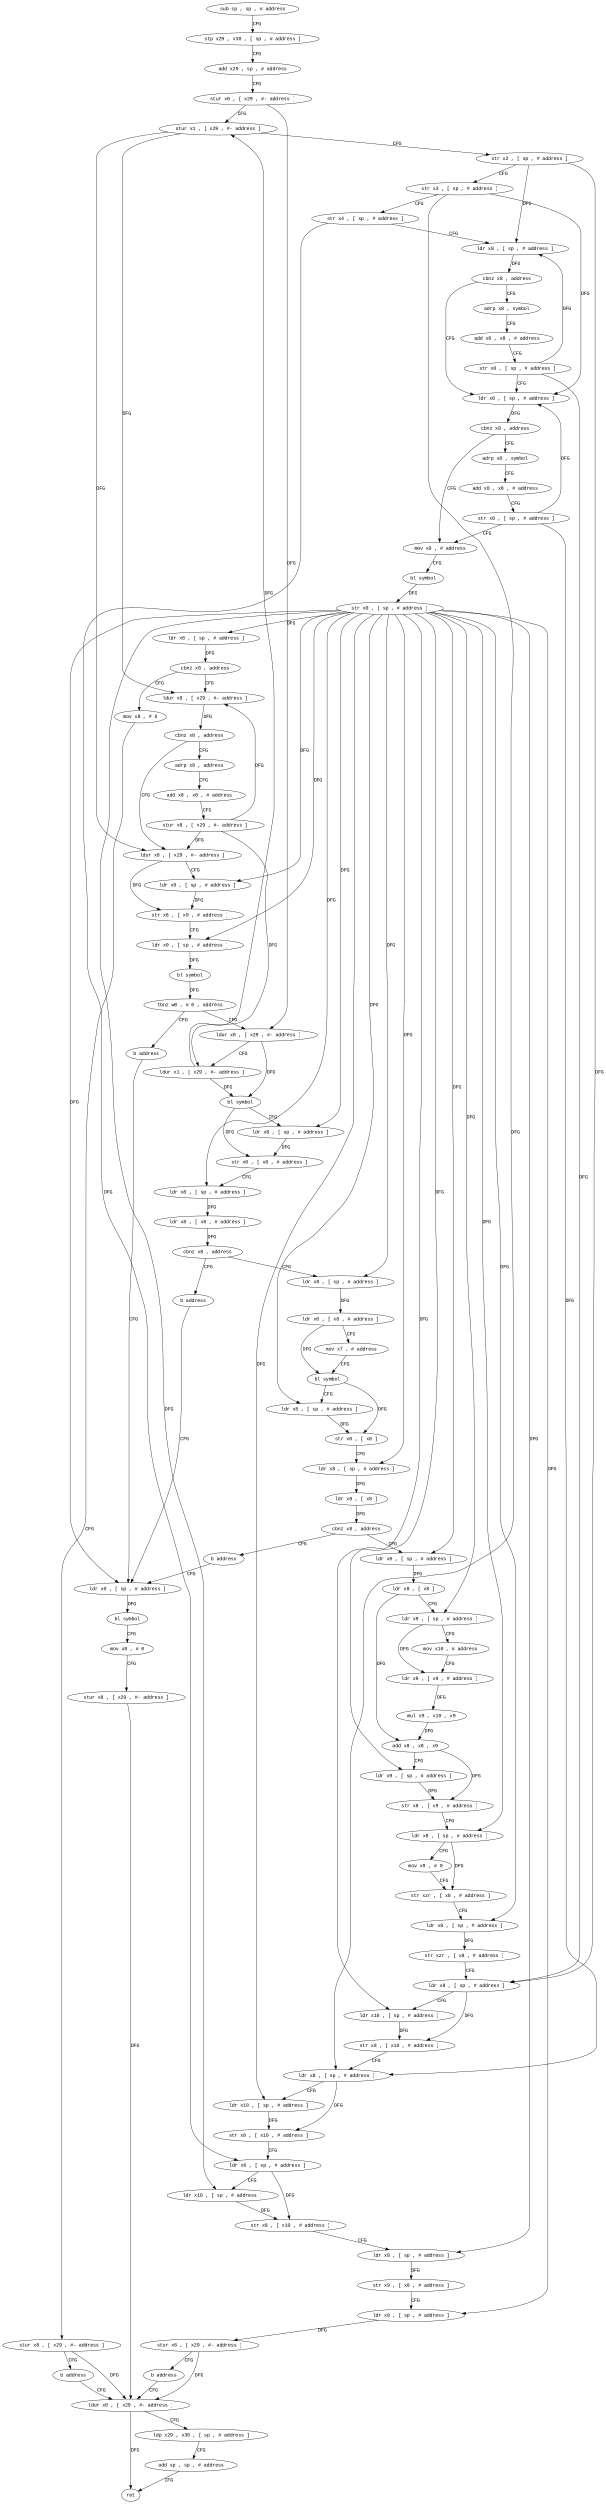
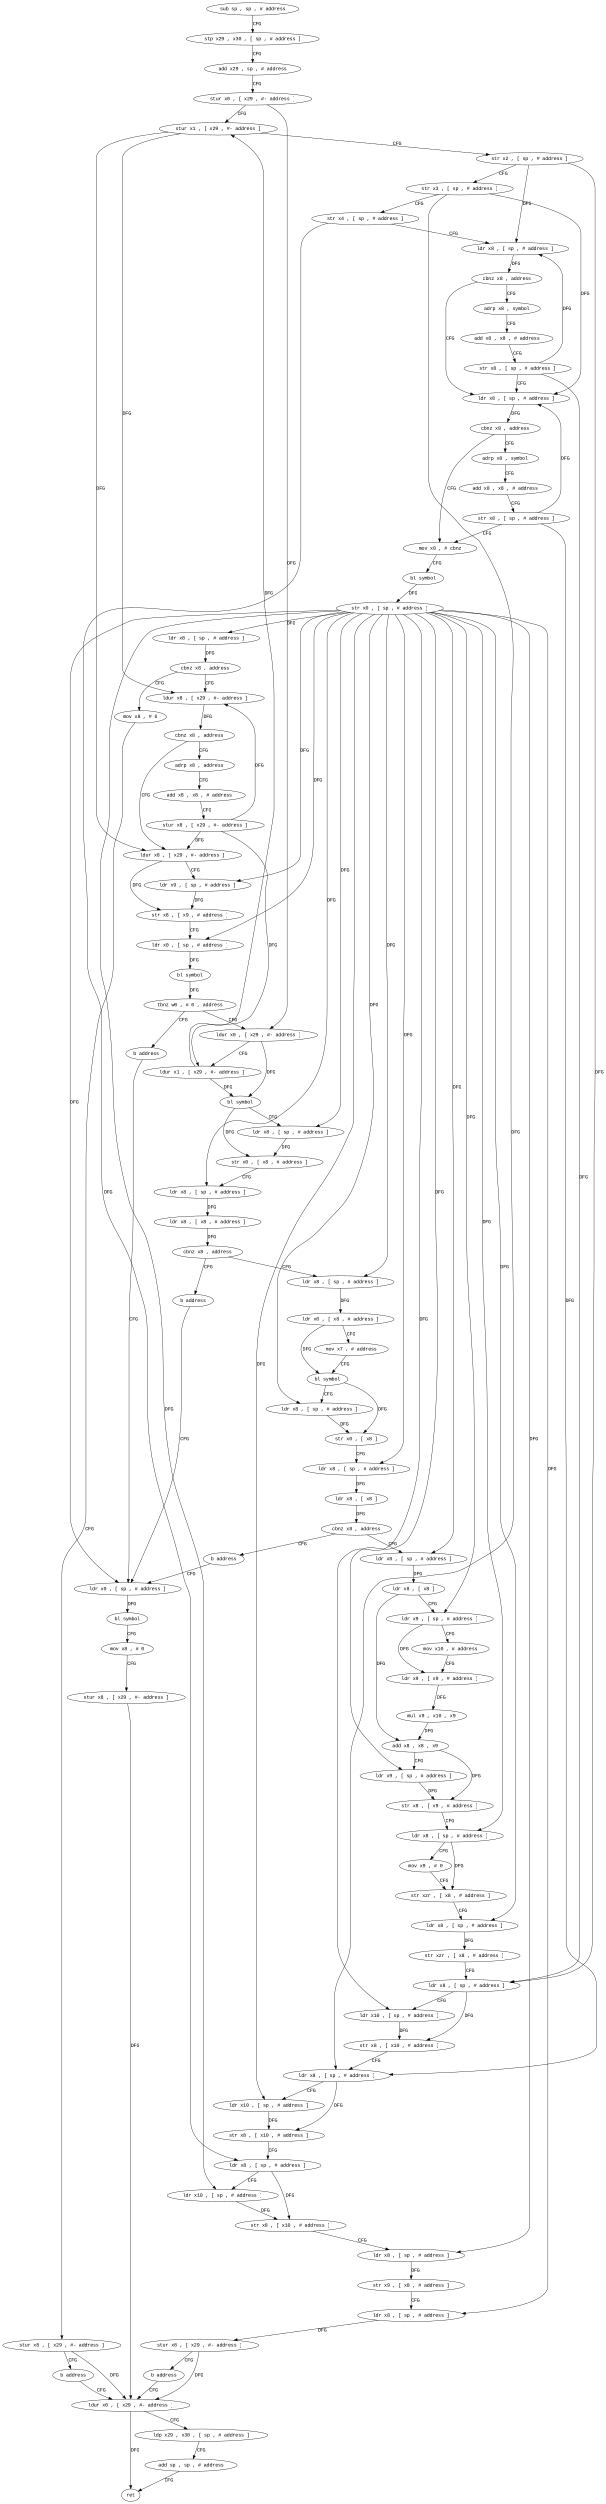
(440, 548) -> (440, 548)
